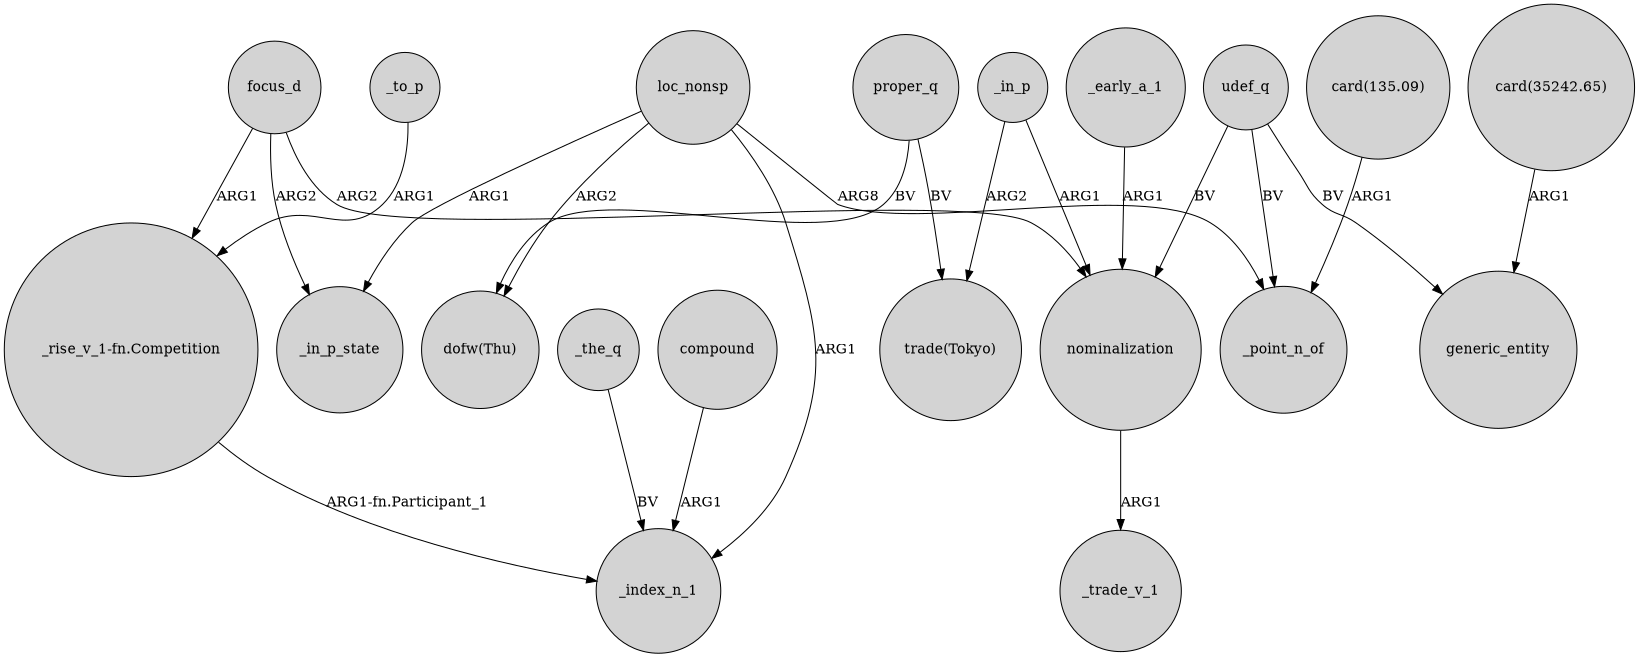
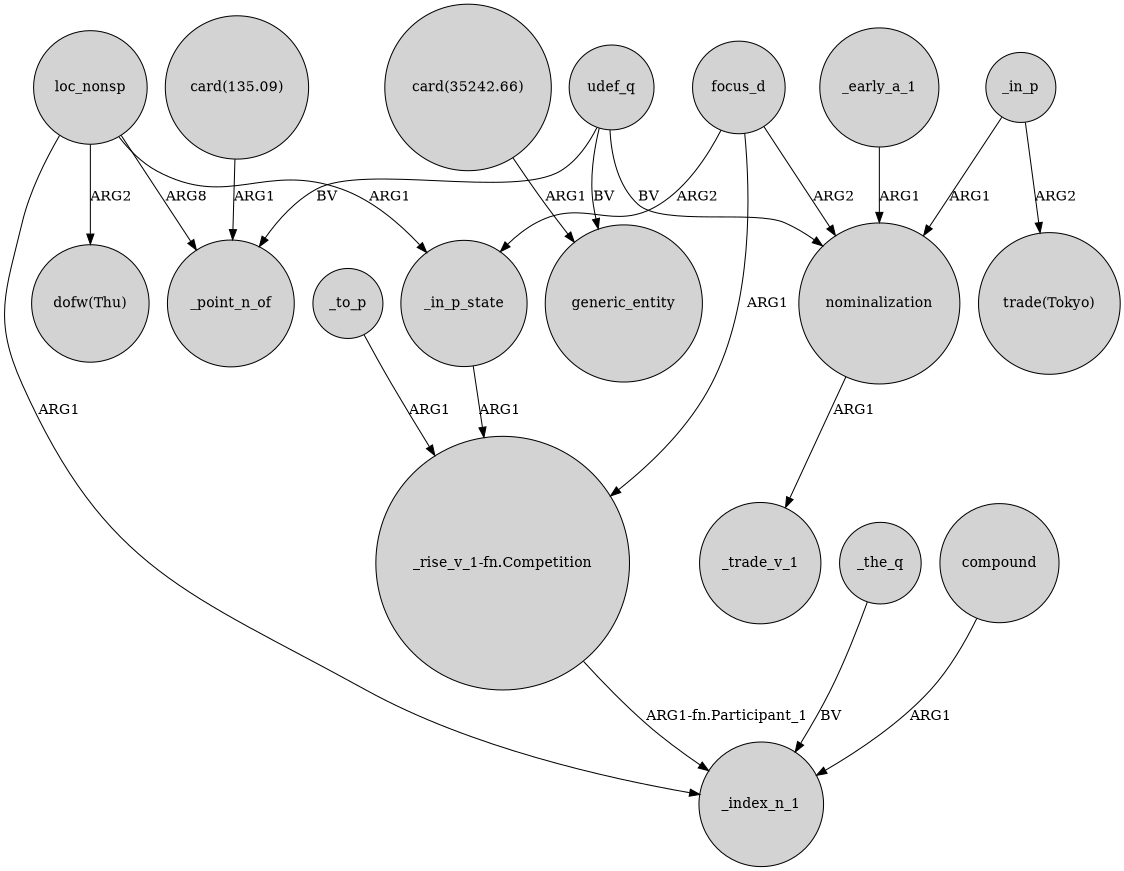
(906, 87) -> none
(1551, 87) -> (468, 87)
none -> (478, 397)
